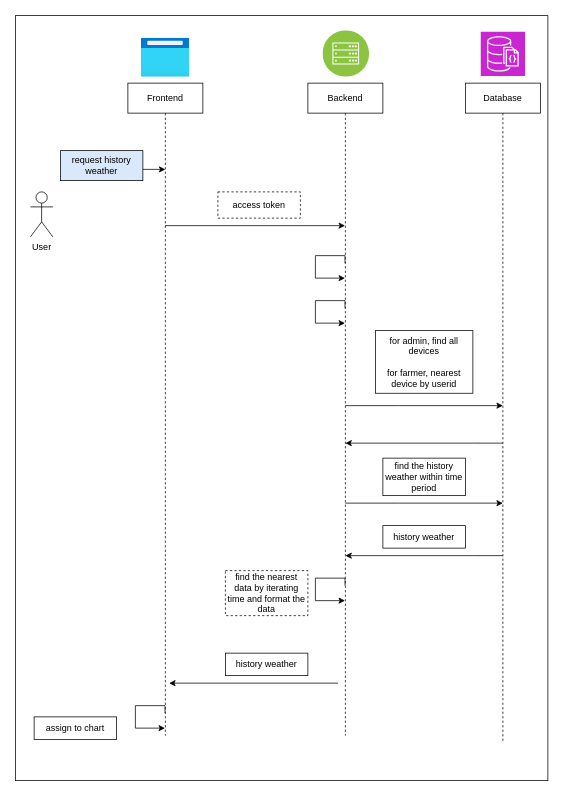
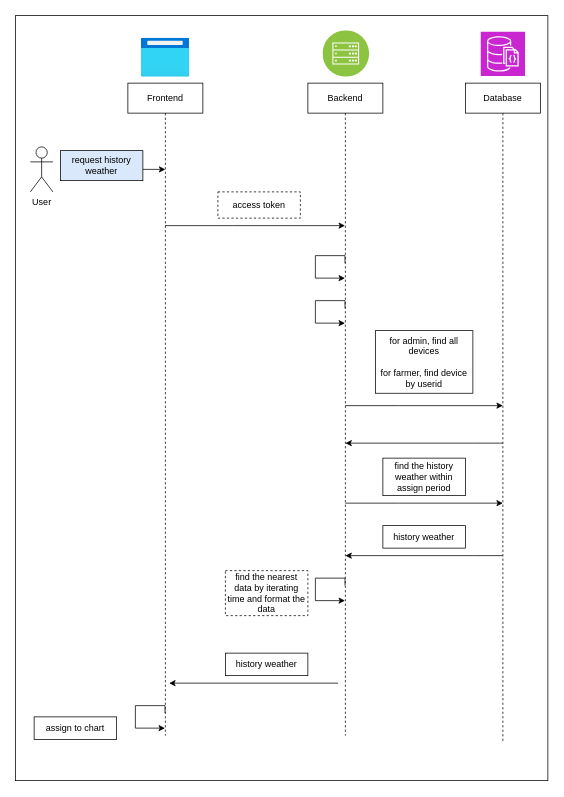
(42, 214) -> (42, 169)
(424, 362) -> (424, 362)
(424, 477) -> (424, 477)
